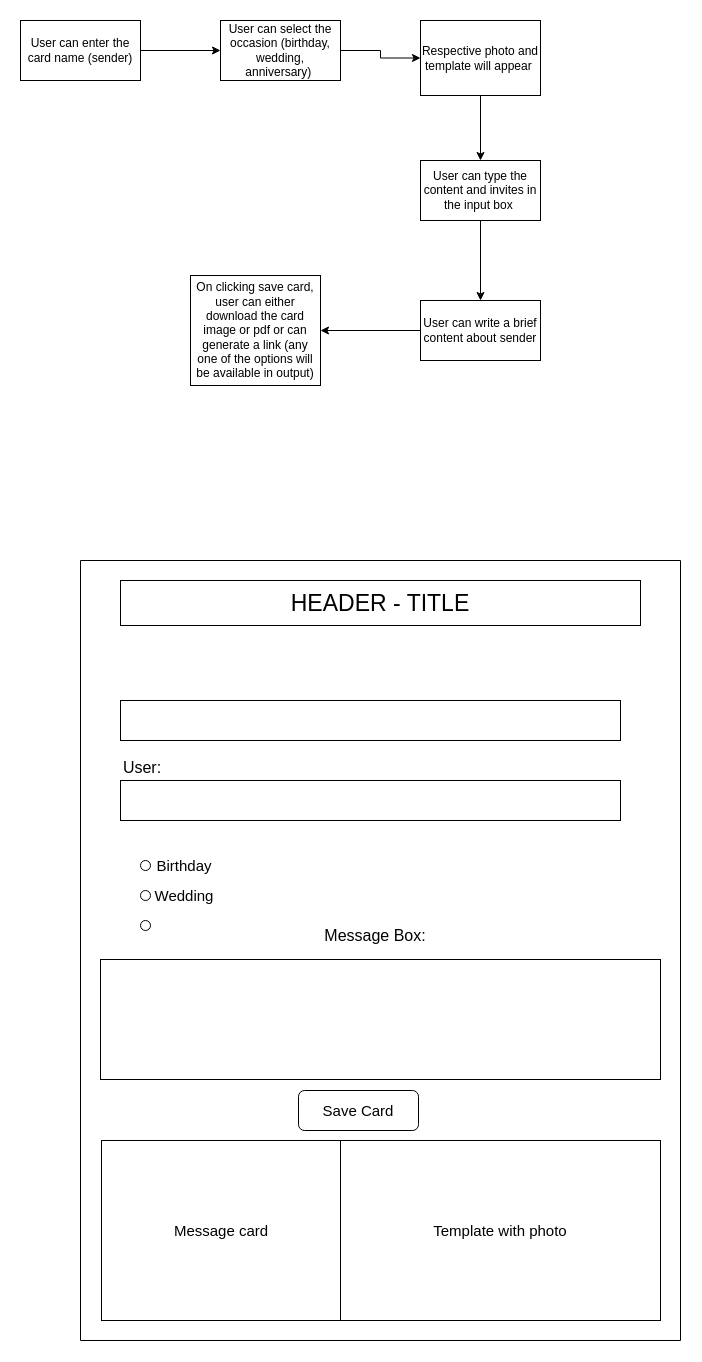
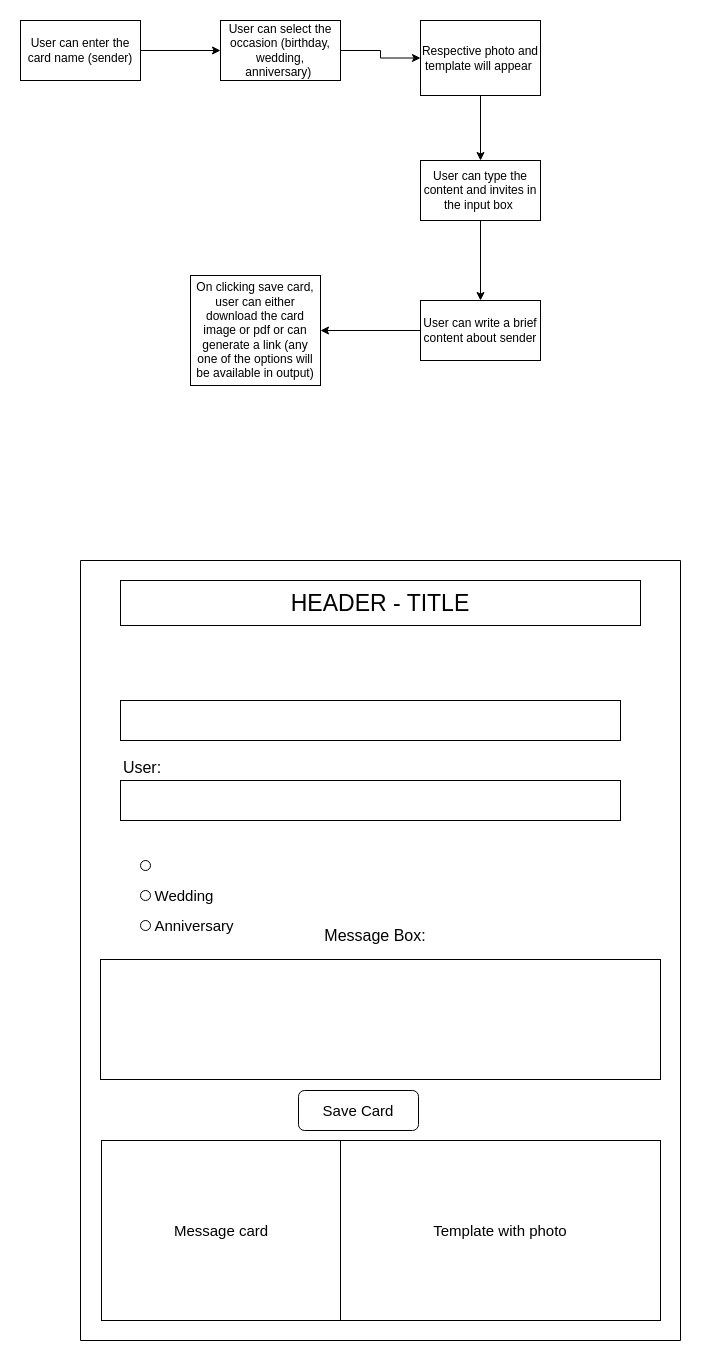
(185, 866) -> none
none -> (195, 926)
